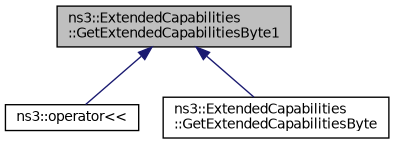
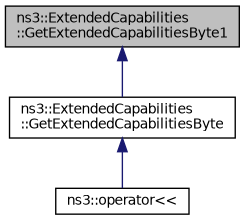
(114, 80) -> (122, 170)
